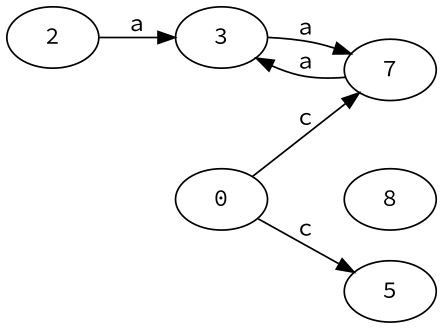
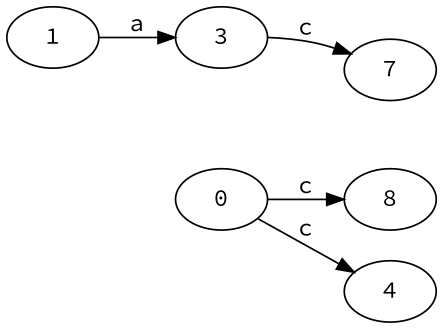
(306, 28) -> (306, 28)
(53, 37) -> (53, 37)
(308, 77) -> none
(299, 140) -> (297, 199)
(390, 291) -> (390, 291)
